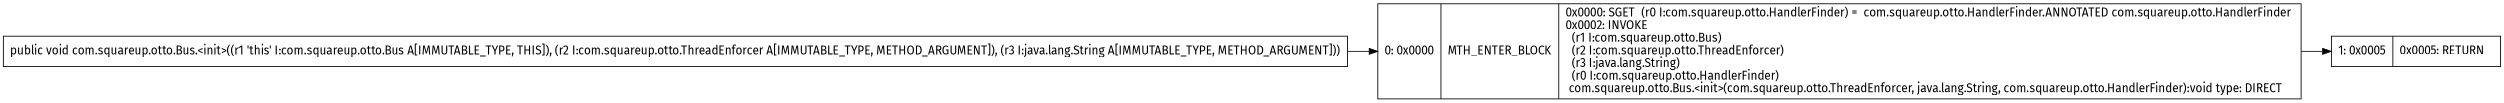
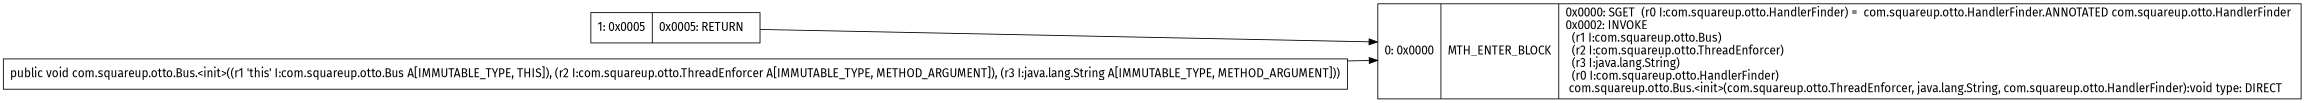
(2312, 51) -> (1065, 36)
